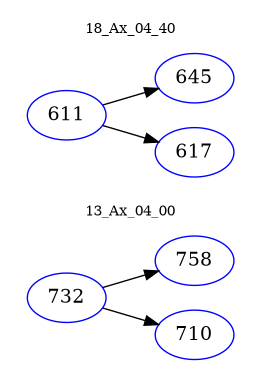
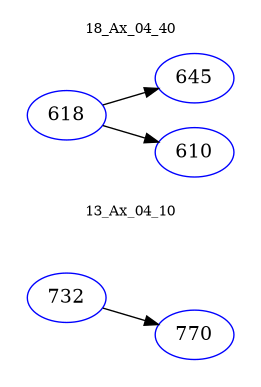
(67, 115) -> (67, 115)
(195, 152) -> (195, 152)
(131, 212) -> (131, 212)
(195, 261) -> none
(195, 335) -> (195, 335)
